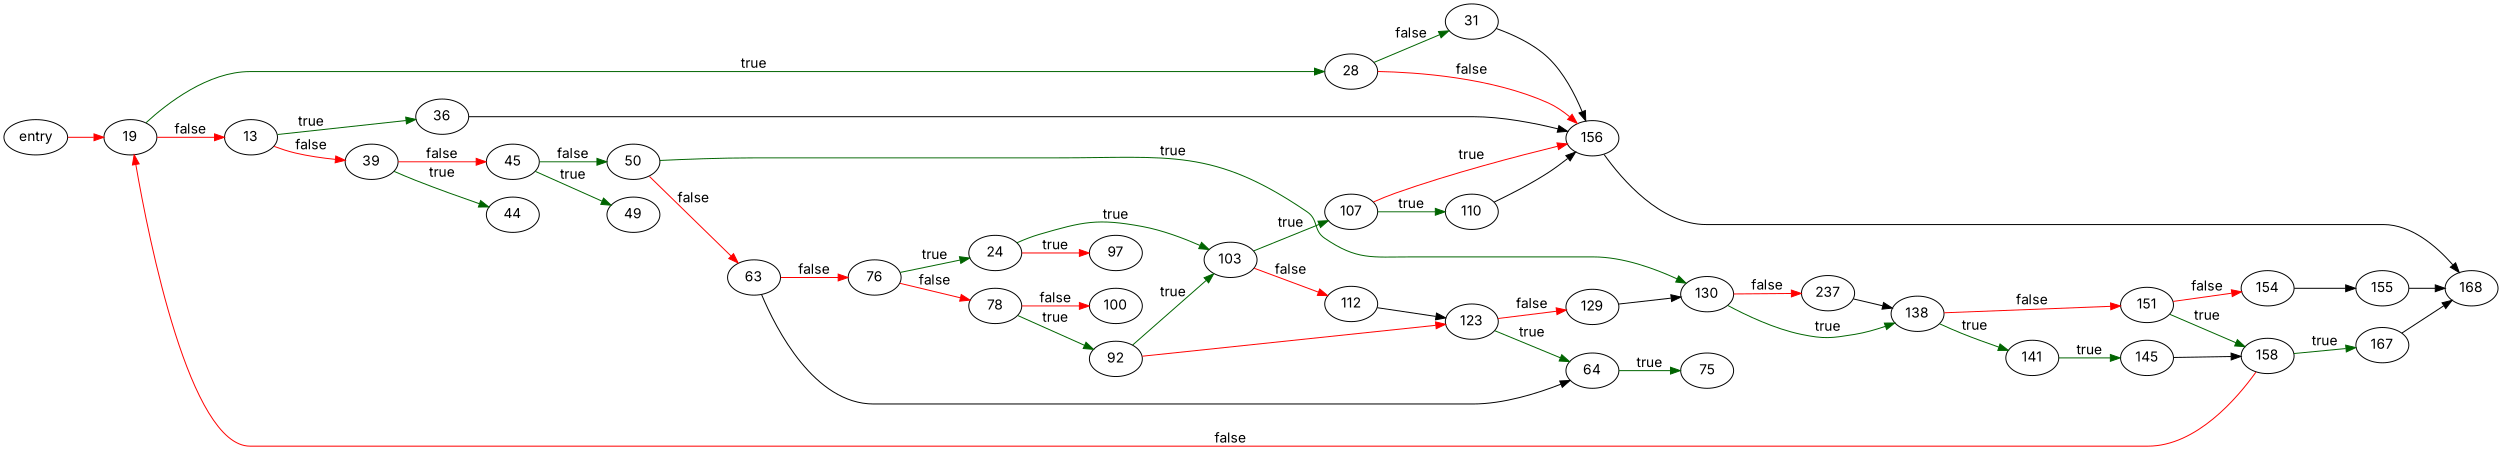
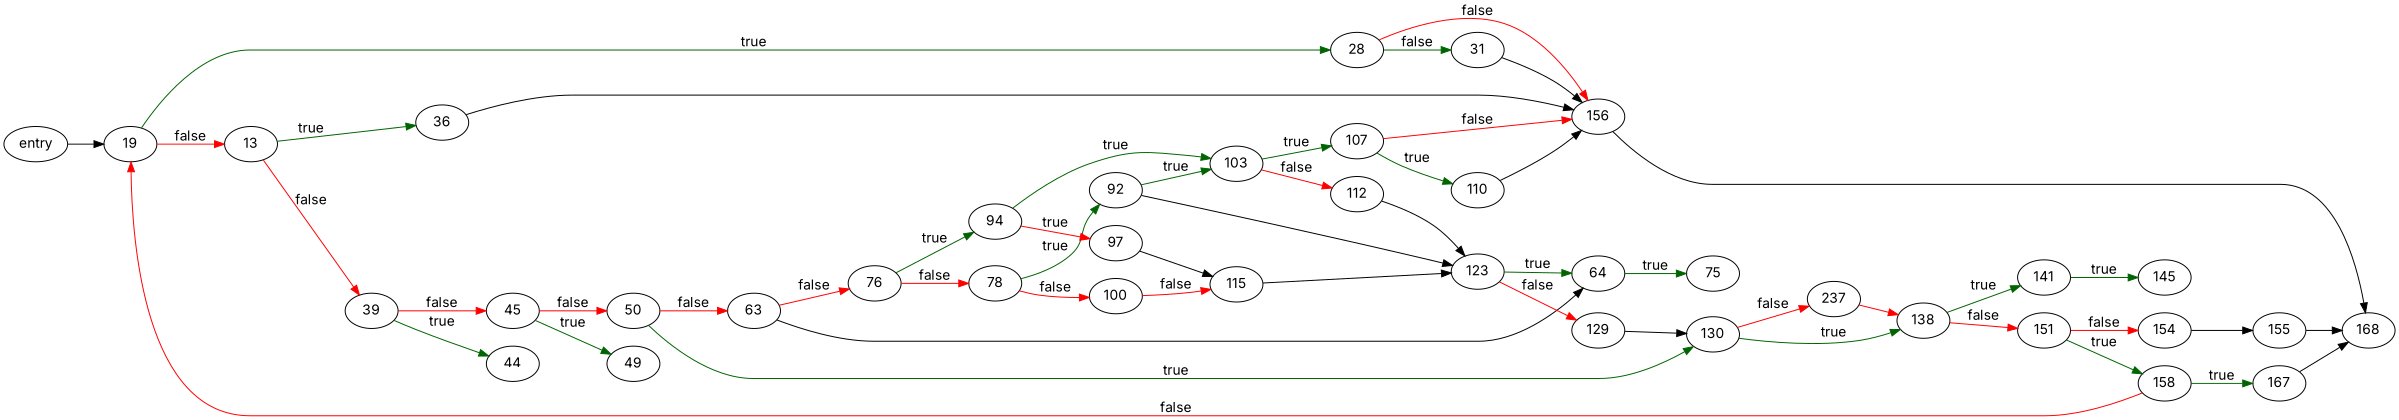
(81, 137) -> (81, 144)
(1472, 155) -> (1478, 120)
(568, 162) -> (568, 311)
(995, 253) -> (995, 222)
none -> (1236, 284)
(1868, 302) -> (1874, 309)
(1289, 341) -> (1292, 229)
(2202, 357) -> none
